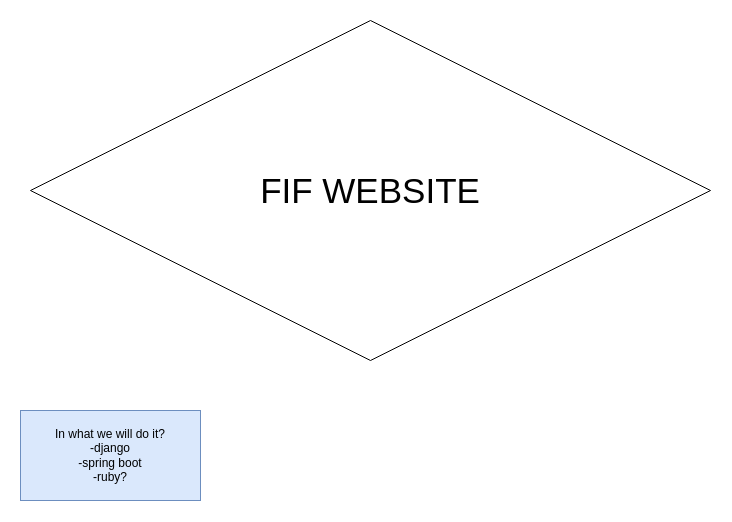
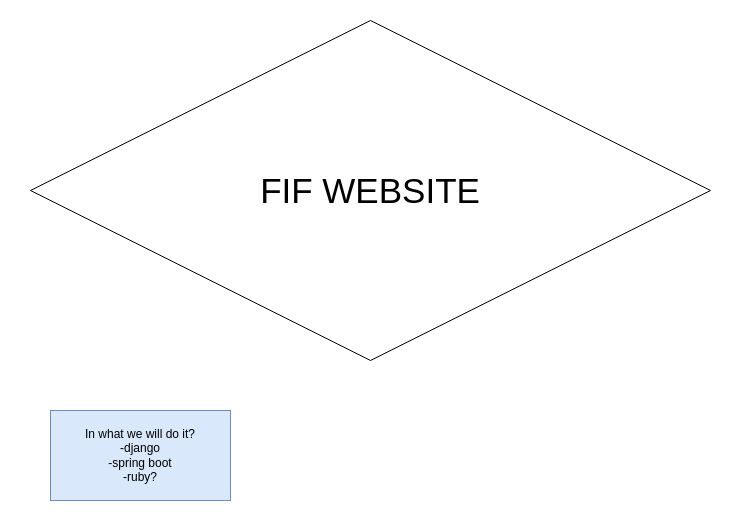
(111, 456) -> (141, 456)
